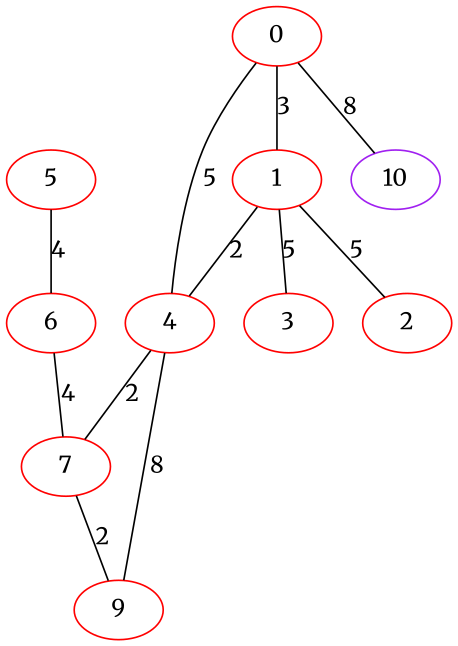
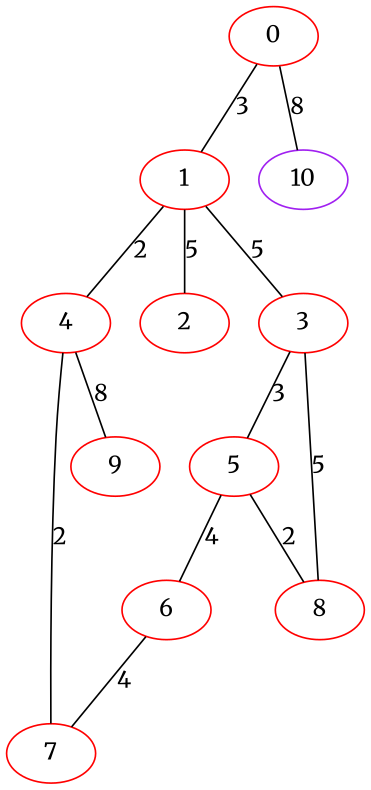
(195, 171) -> none
none -> (269, 395)
(92, 538) -> none
none -> (320, 610)
